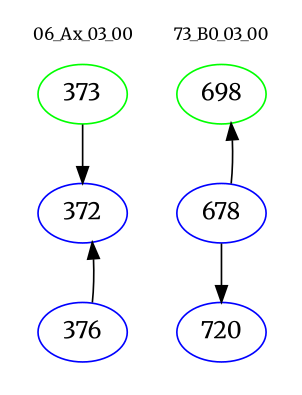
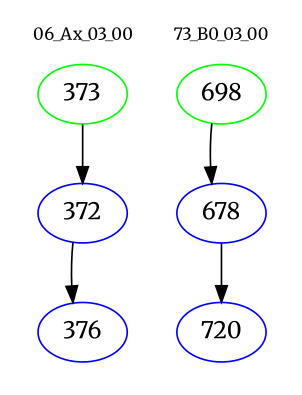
(233, 162) -> (210, 145)
(94, 281) -> (72, 264)
